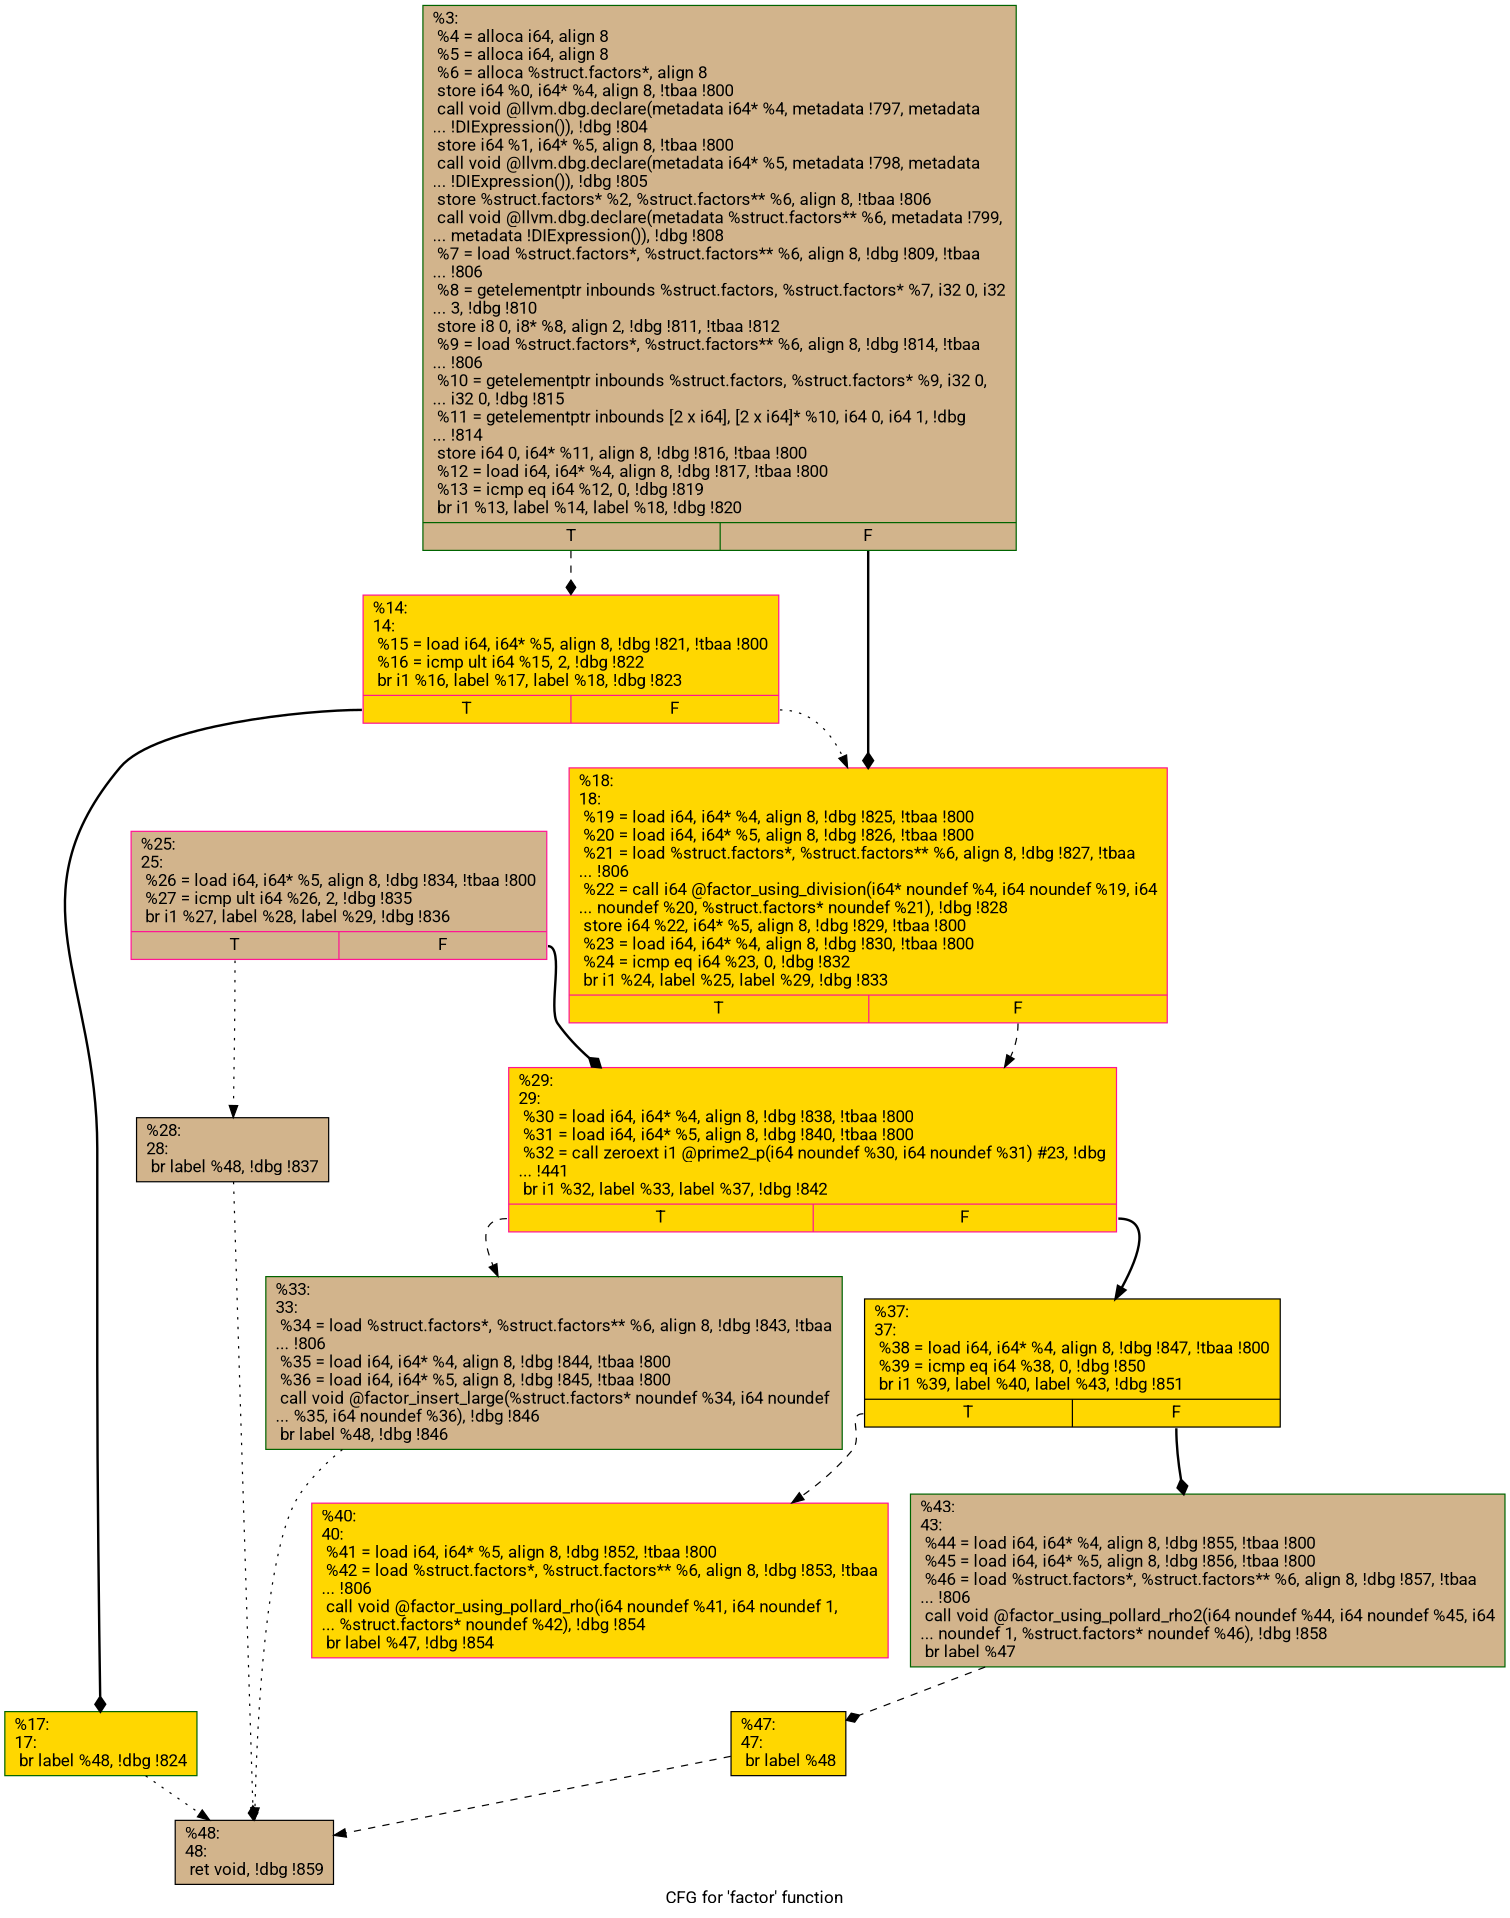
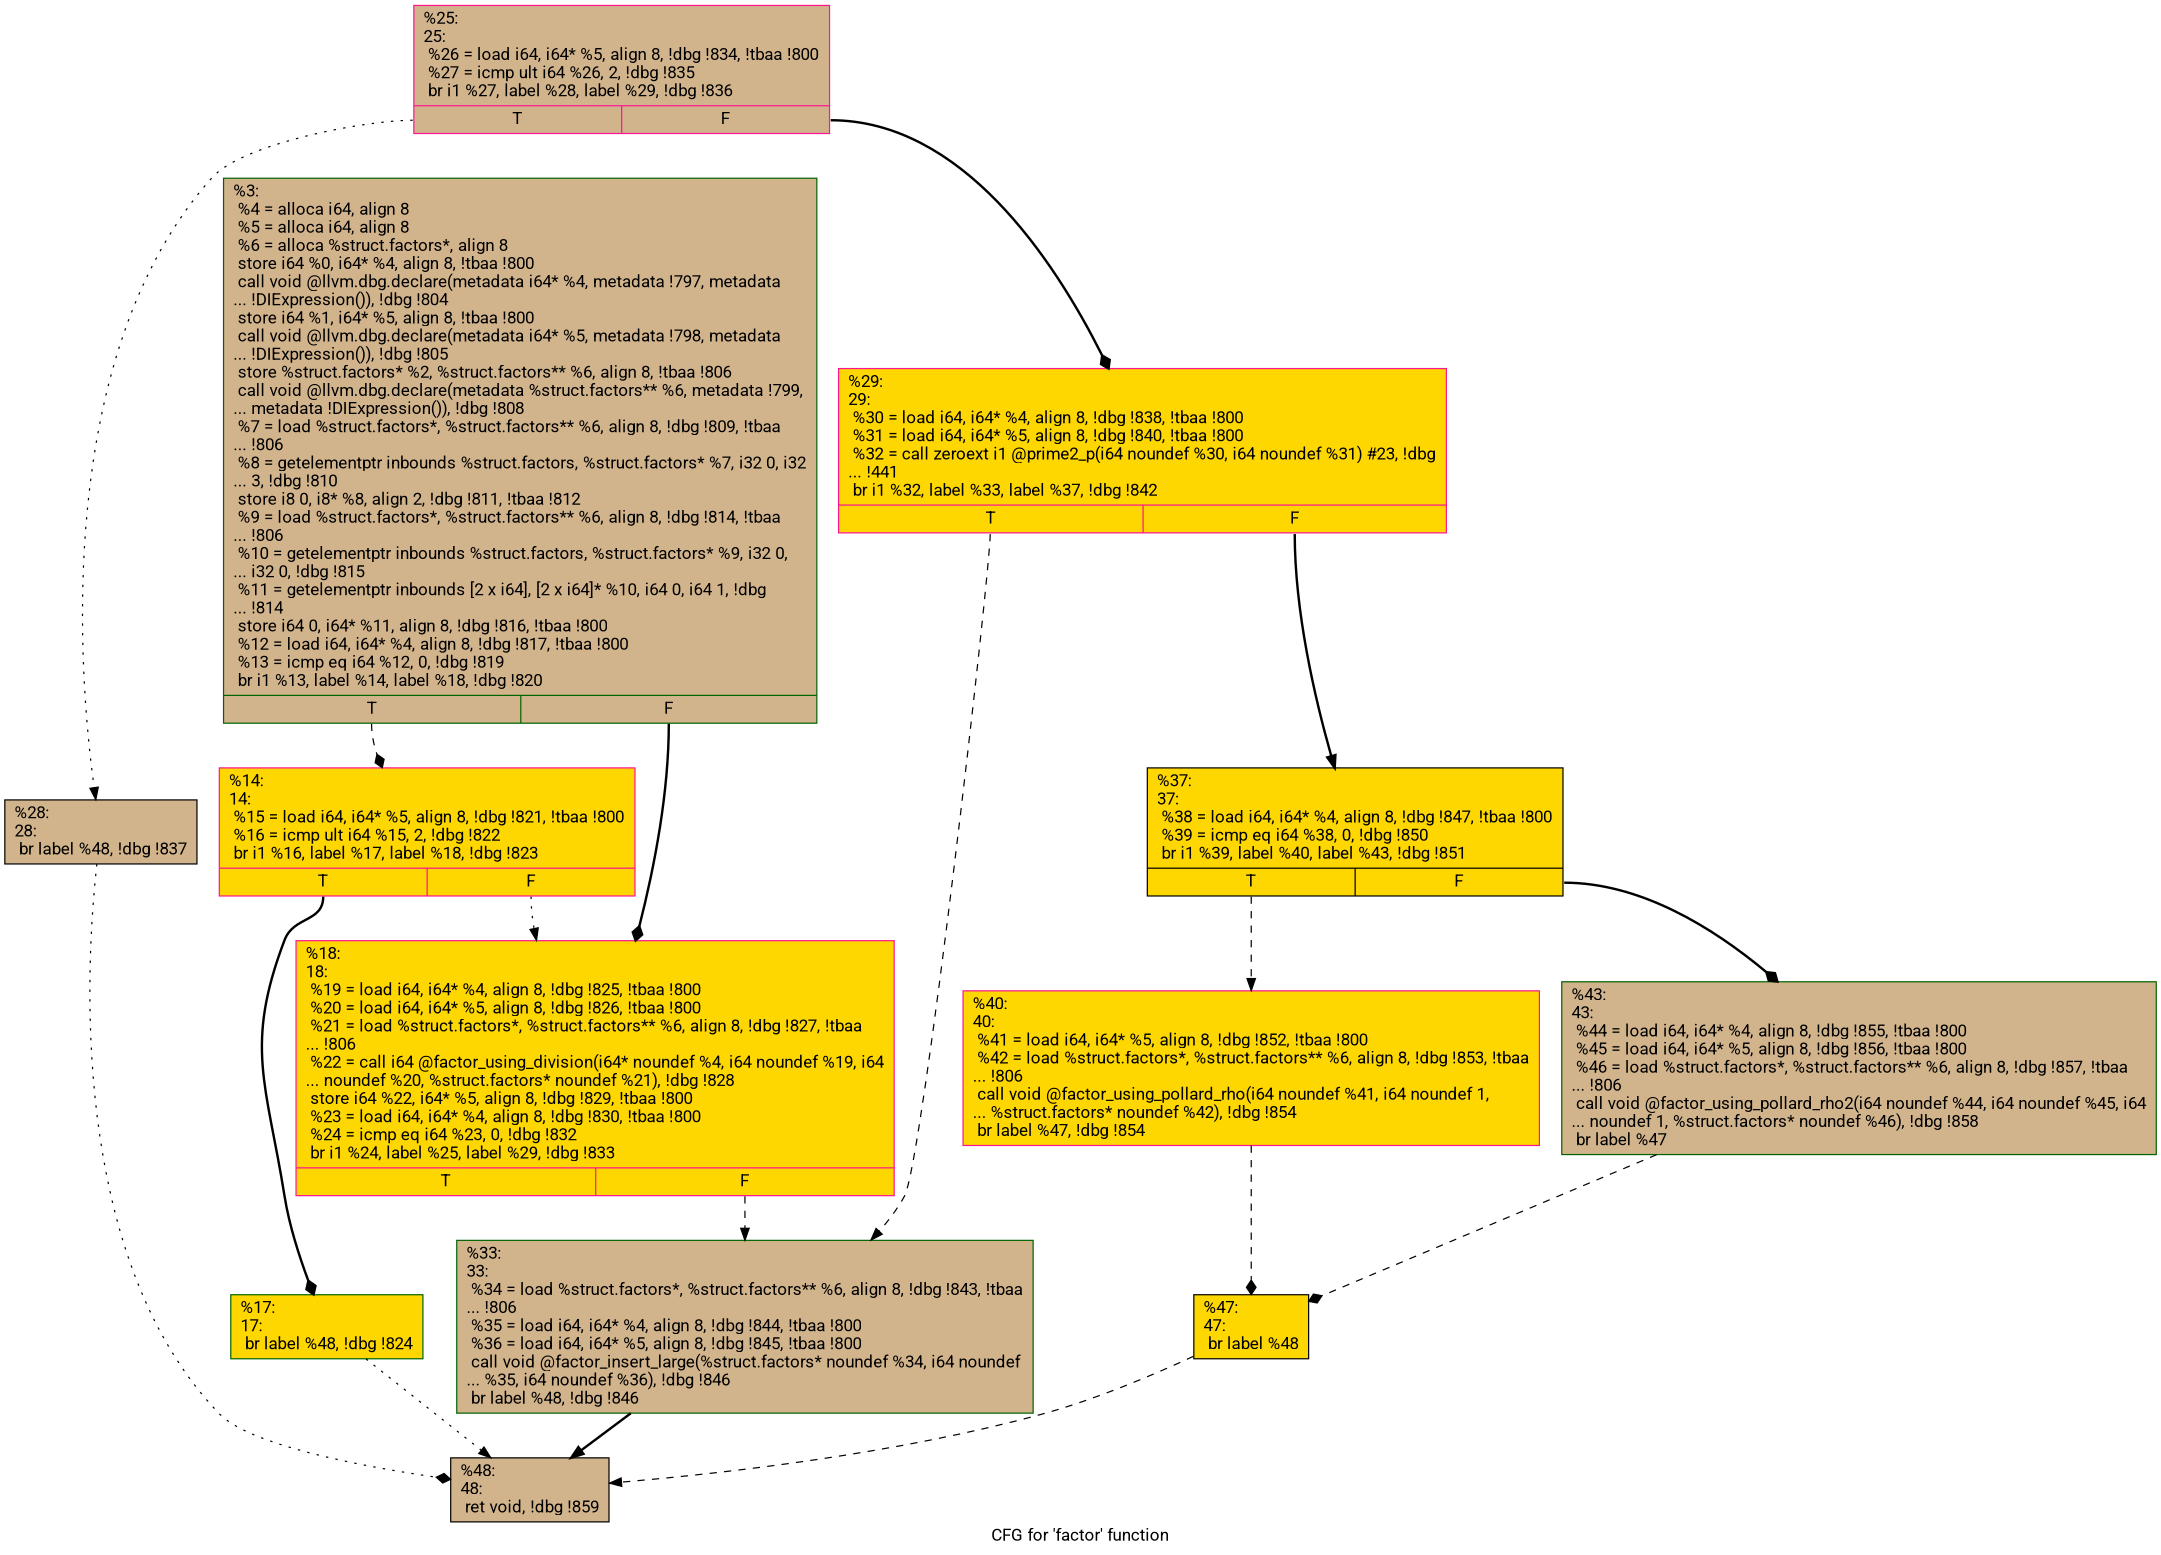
(1016, 1040) -> (745, 1212)
none -> (1251, 1213)
(268, 1618) -> (606, 1432)
